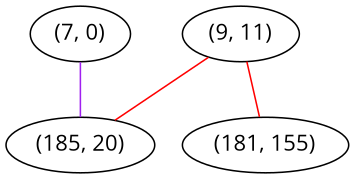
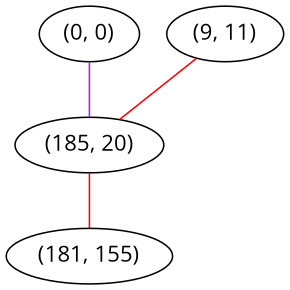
(80, 34) -> (89, 34)
(253, 89) -> (89, 201)
